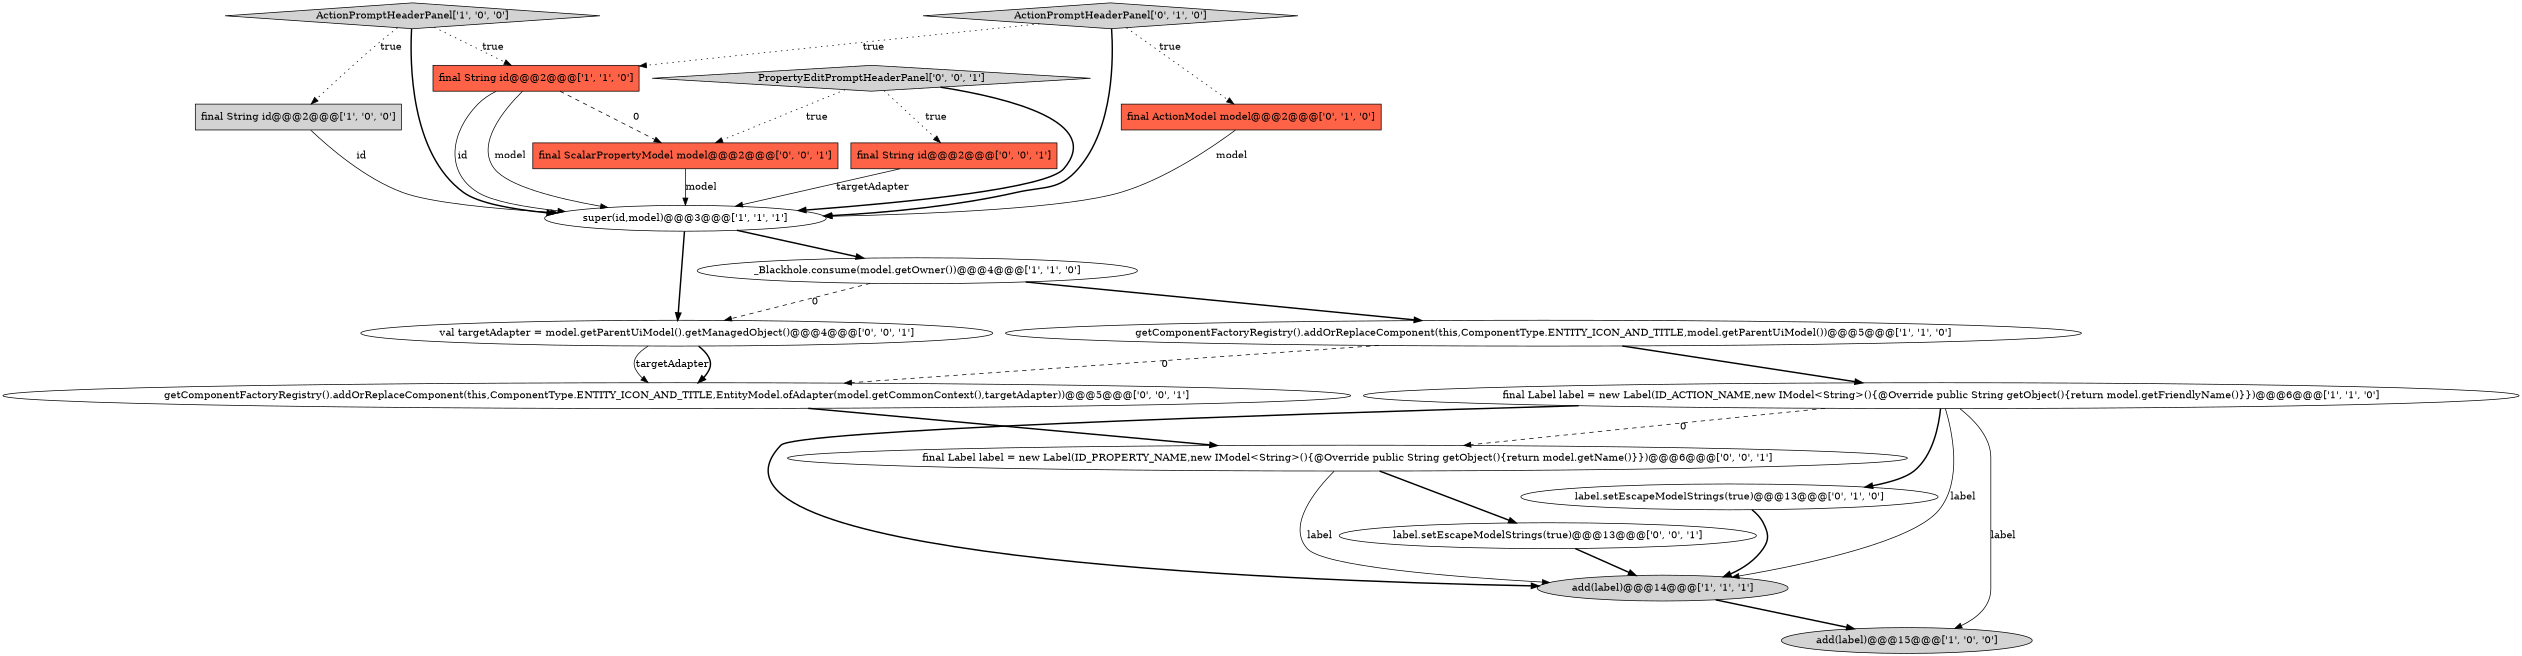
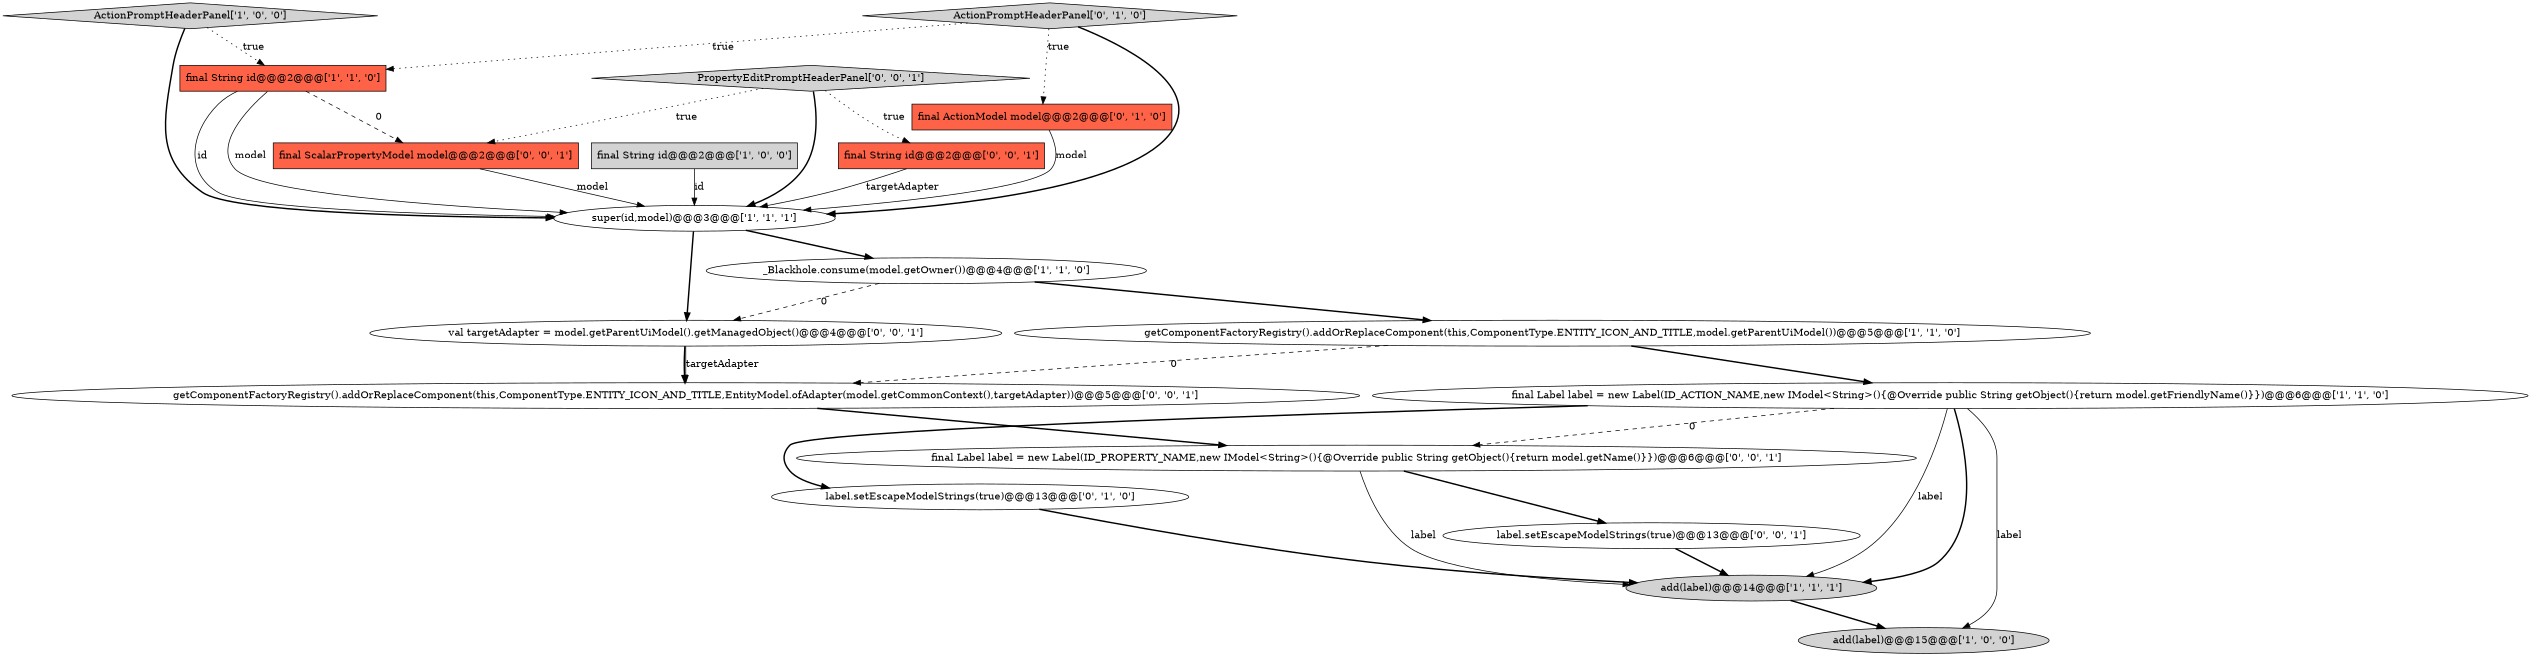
(356, 62) -> none
